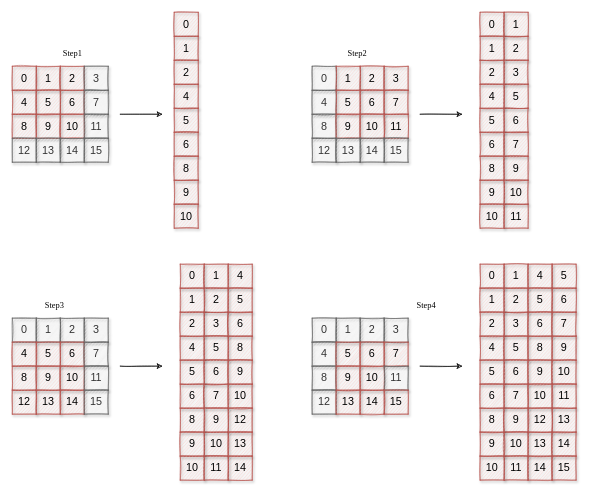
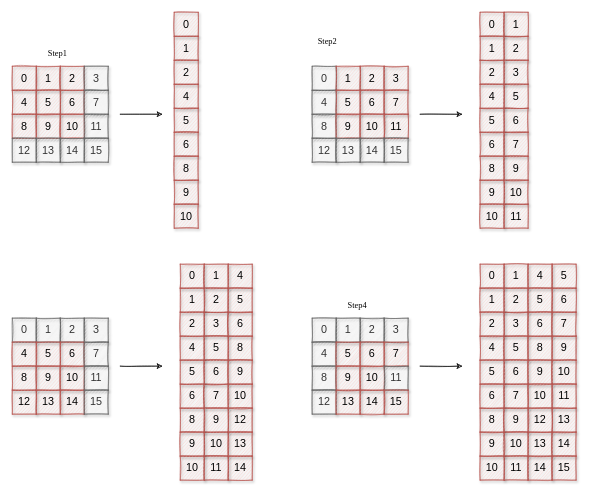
(72, 54) -> (57, 54)
(357, 54) -> (327, 42)
(54, 306) -> none
(426, 306) -> (357, 306)
